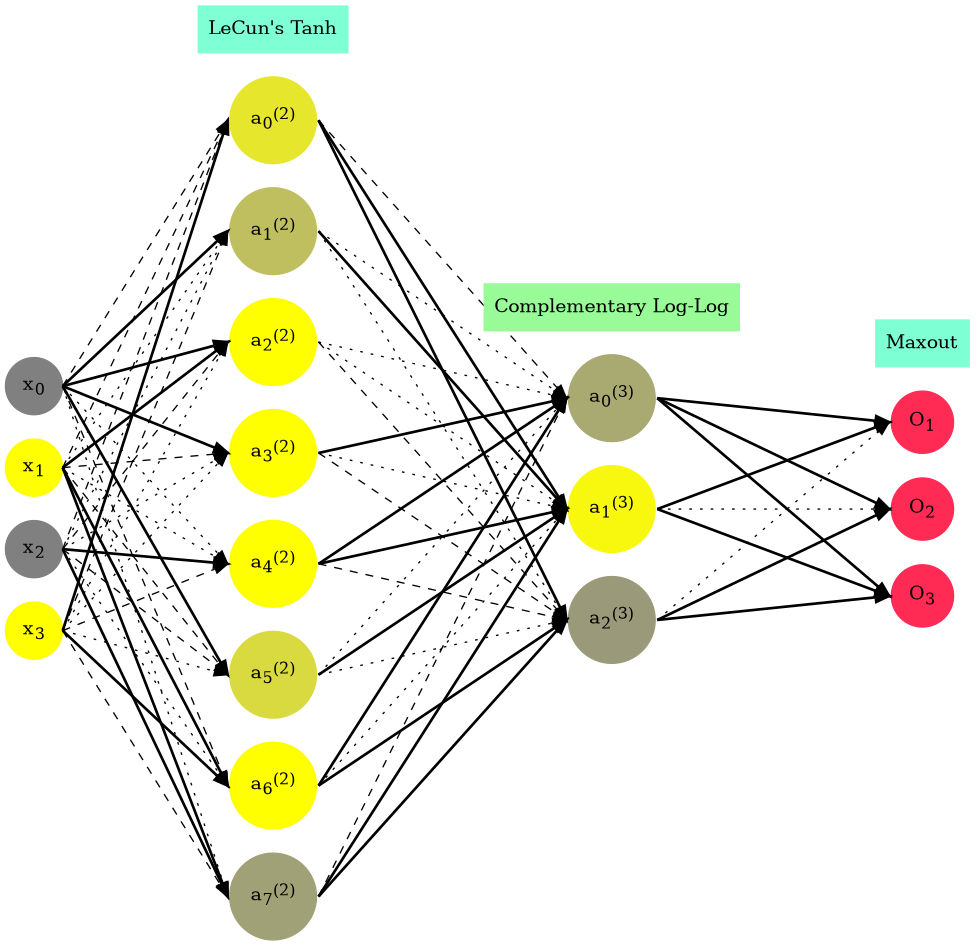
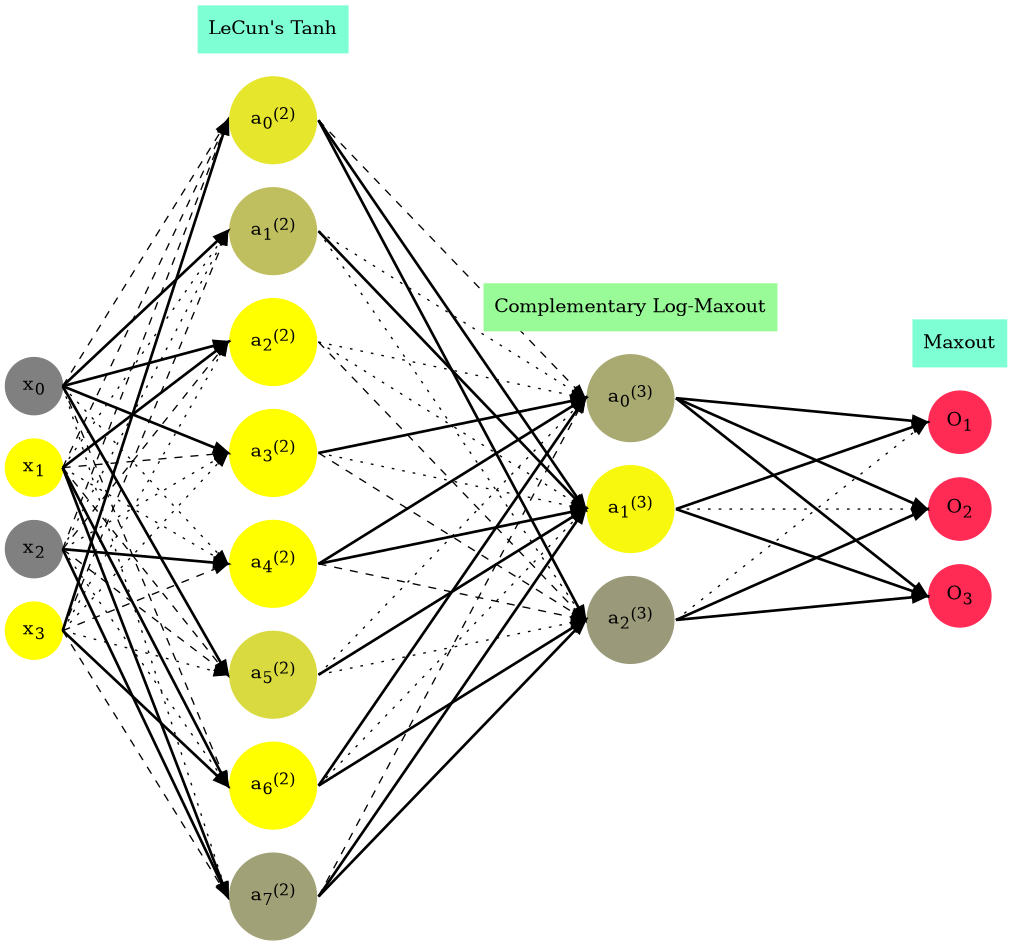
(612, 307) -> (631, 307)
